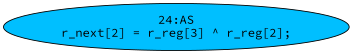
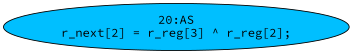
(176, 27) -> (176, 27)
